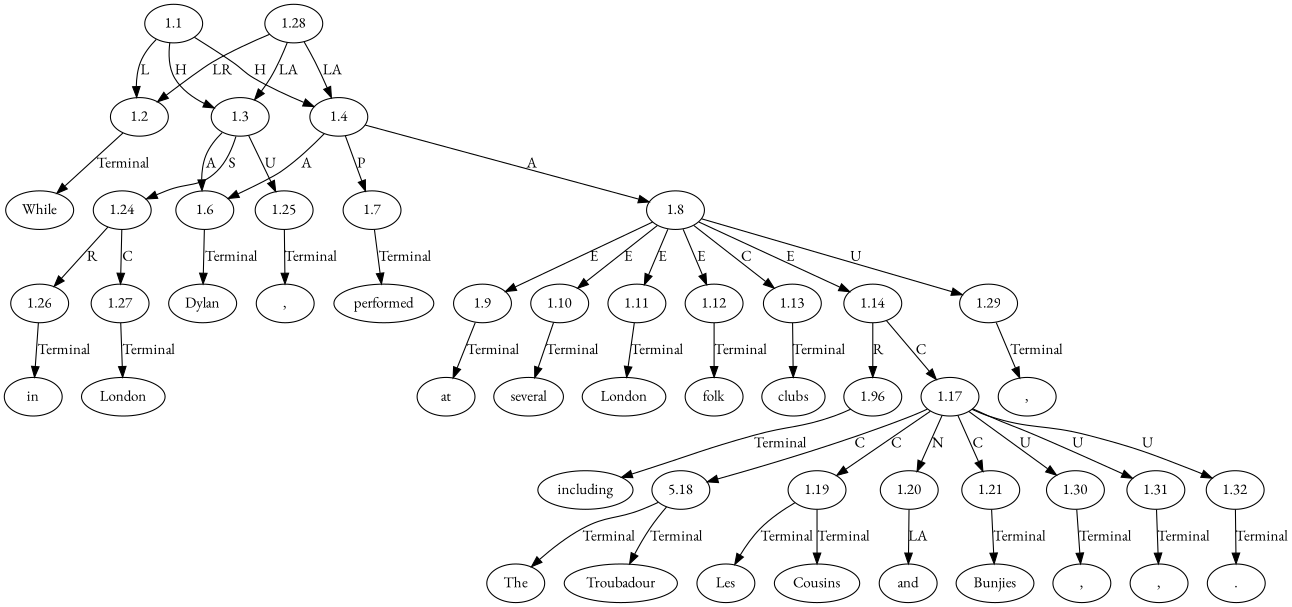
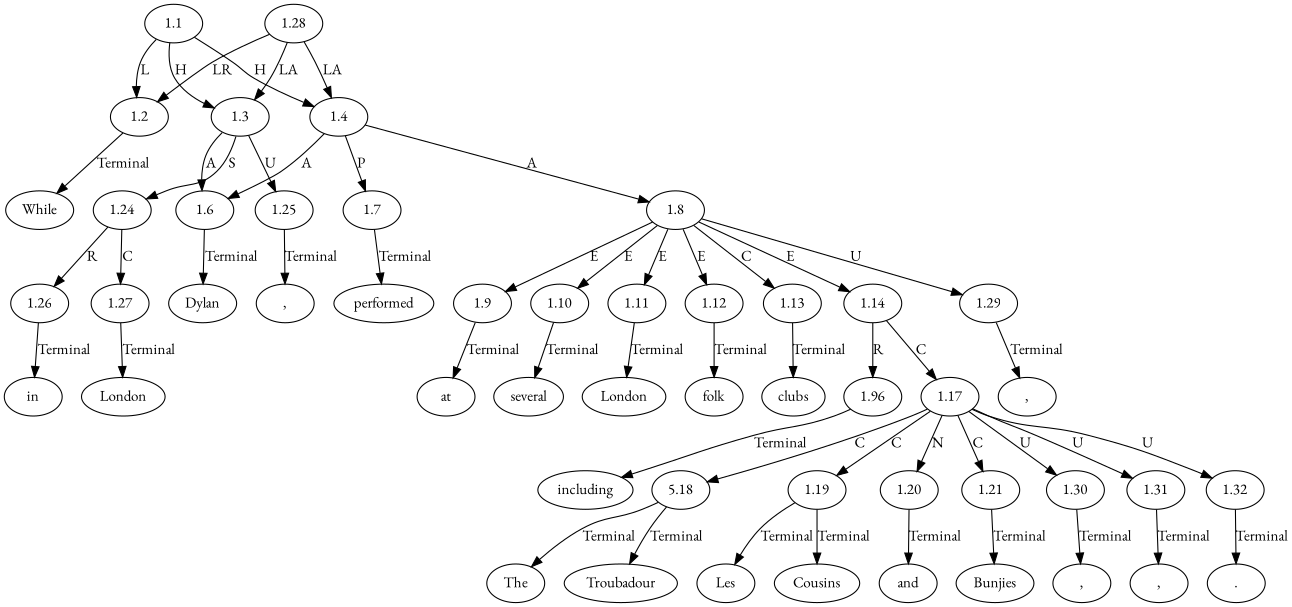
(918, 537) -> (934, 537)
